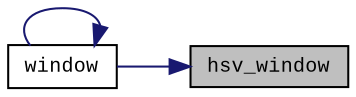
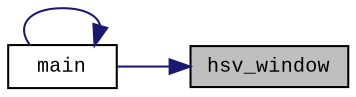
(62, 67) -> (62, 67)
